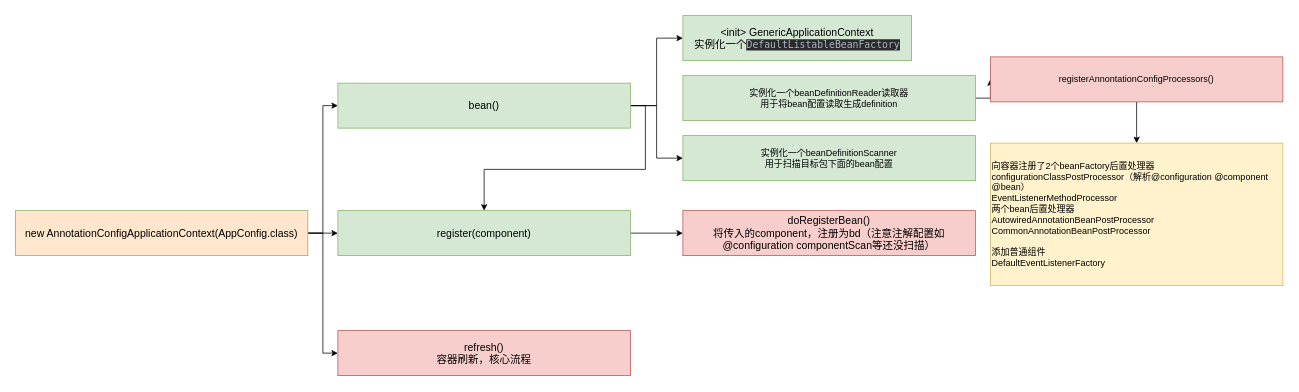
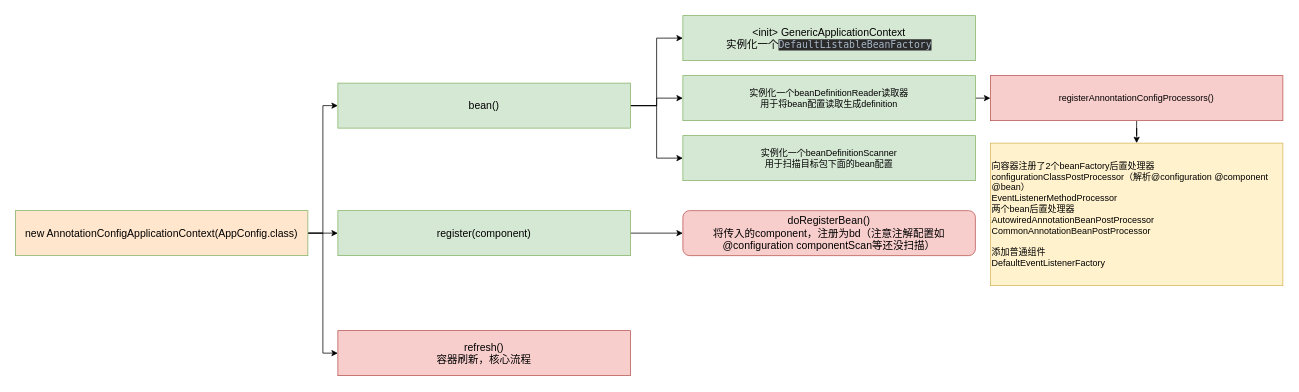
(797, 38) -> (829, 38)
(1137, 79) -> (1137, 98)
(594, 169) -> (676, 98)
(829, 233) -> (829, 233)
